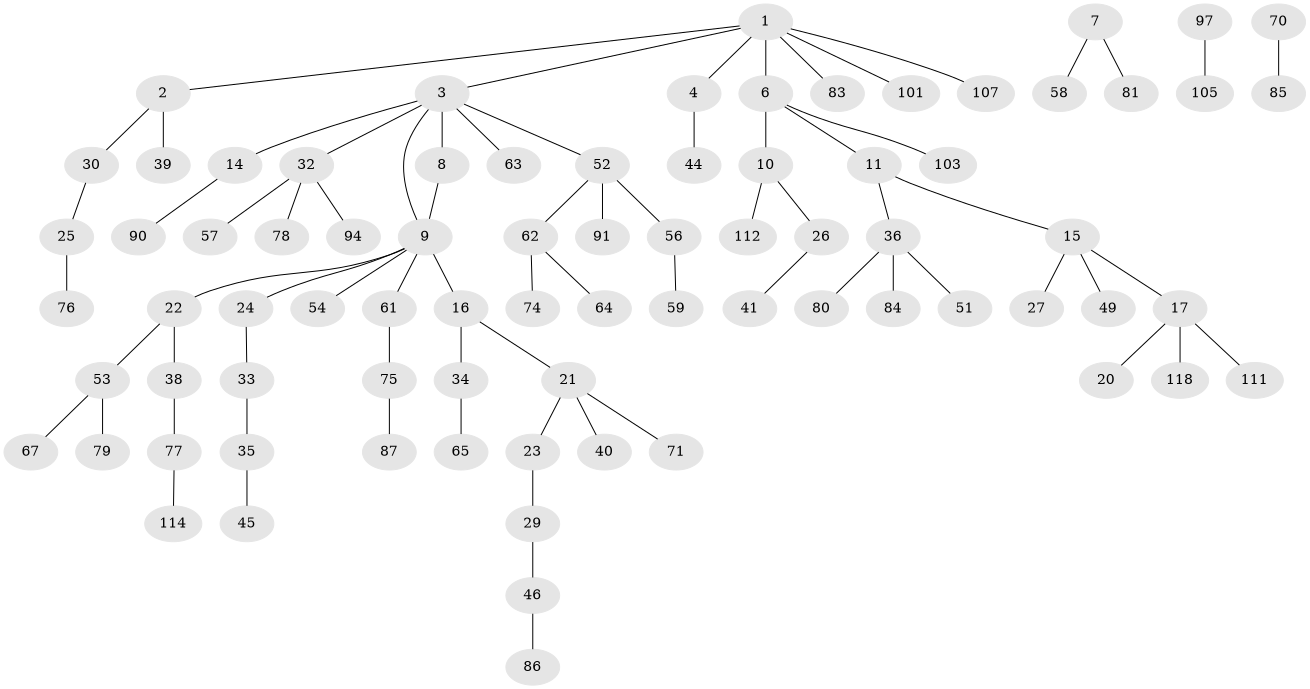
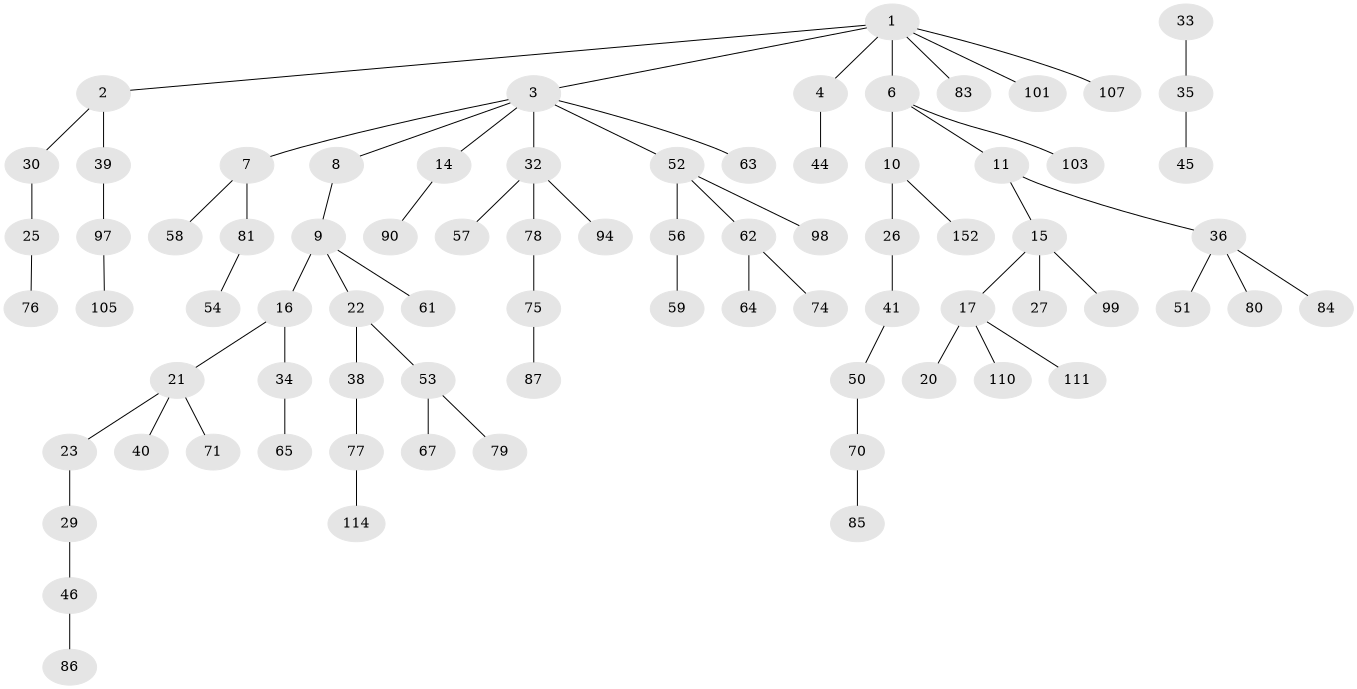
(404, 162) -> (389, 125)
none -> (104, 201)
(602, 237) -> (821, 237)
(748, 237) -> (966, 237)
(371, 273) -> (230, 273)
(246, 309) -> none
(1108, 309) -> (1111, 309)
(389, 345) -> (534, 273)
none -> (857, 380)
(1180, 380) -> (1003, 380)
